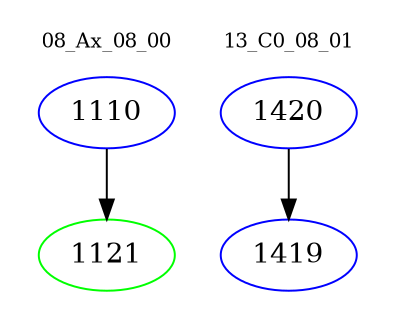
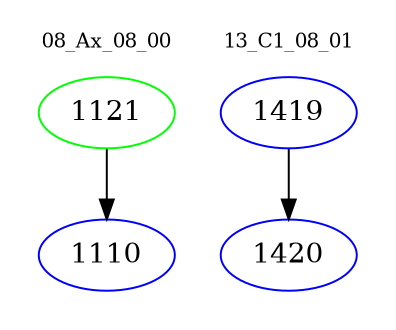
(289, 43) -> (289, 43)
(107, 174) -> (107, 174)
(289, 174) -> (289, 174)
